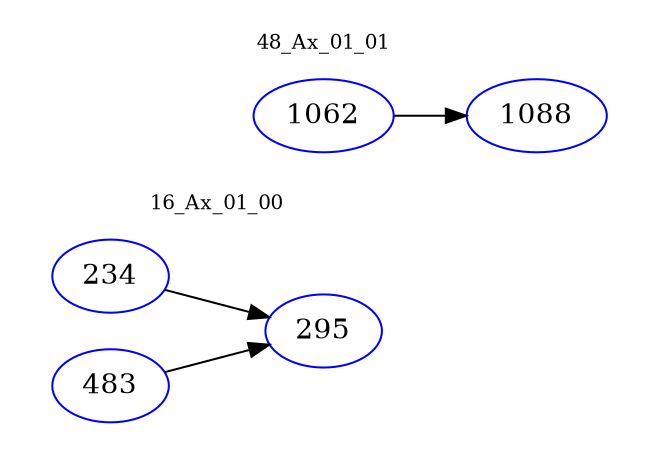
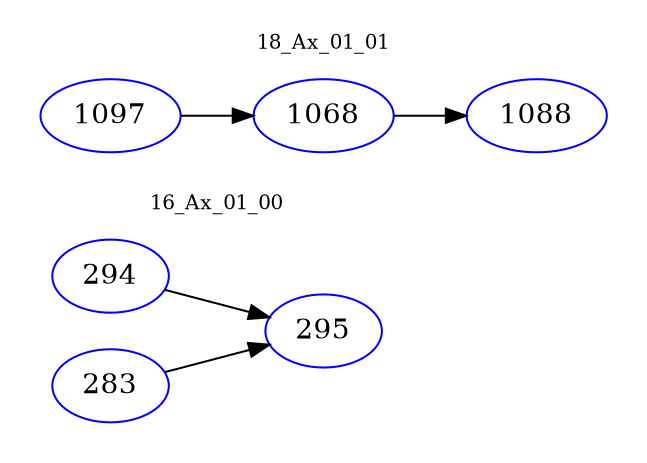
(324, 44) -> (324, 44)
none -> (111, 116)
(324, 116) -> (324, 116)
(111, 276) -> (111, 276)
(111, 386) -> (111, 386)
